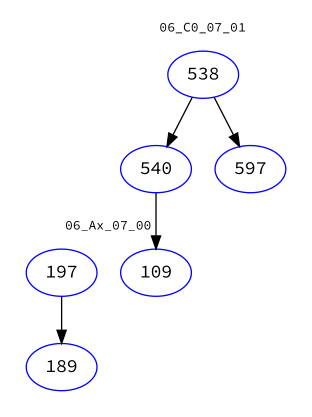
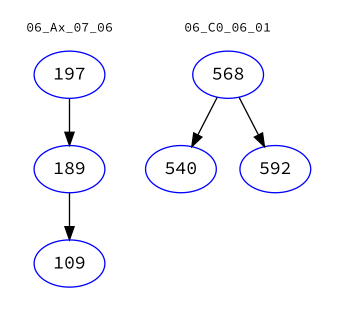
(203, 28) -> (228, 28)
(203, 75) -> (228, 75)
(250, 169) -> (275, 169)
(156, 222) -> (69, 210)
(109, 226) -> (70, 28)
